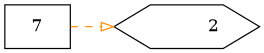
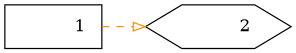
(38, 27) -> (53, 27)
